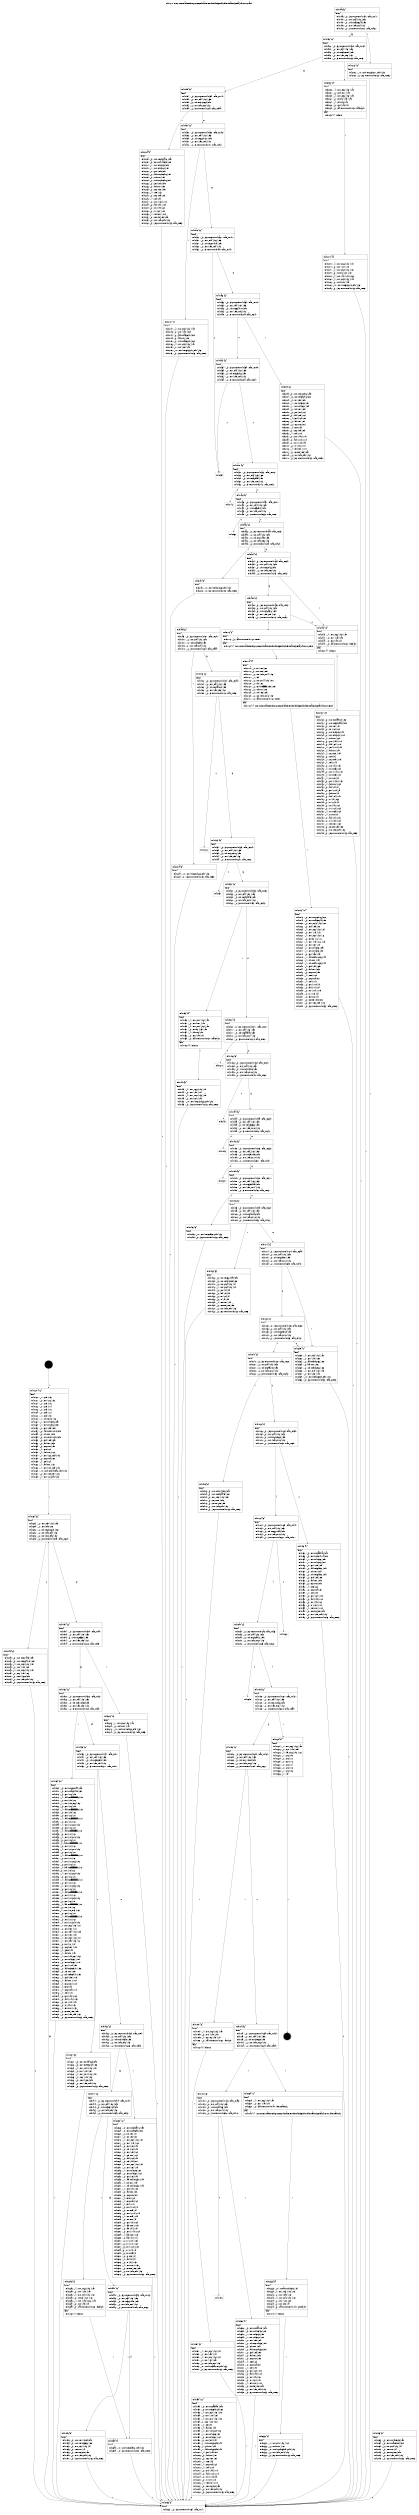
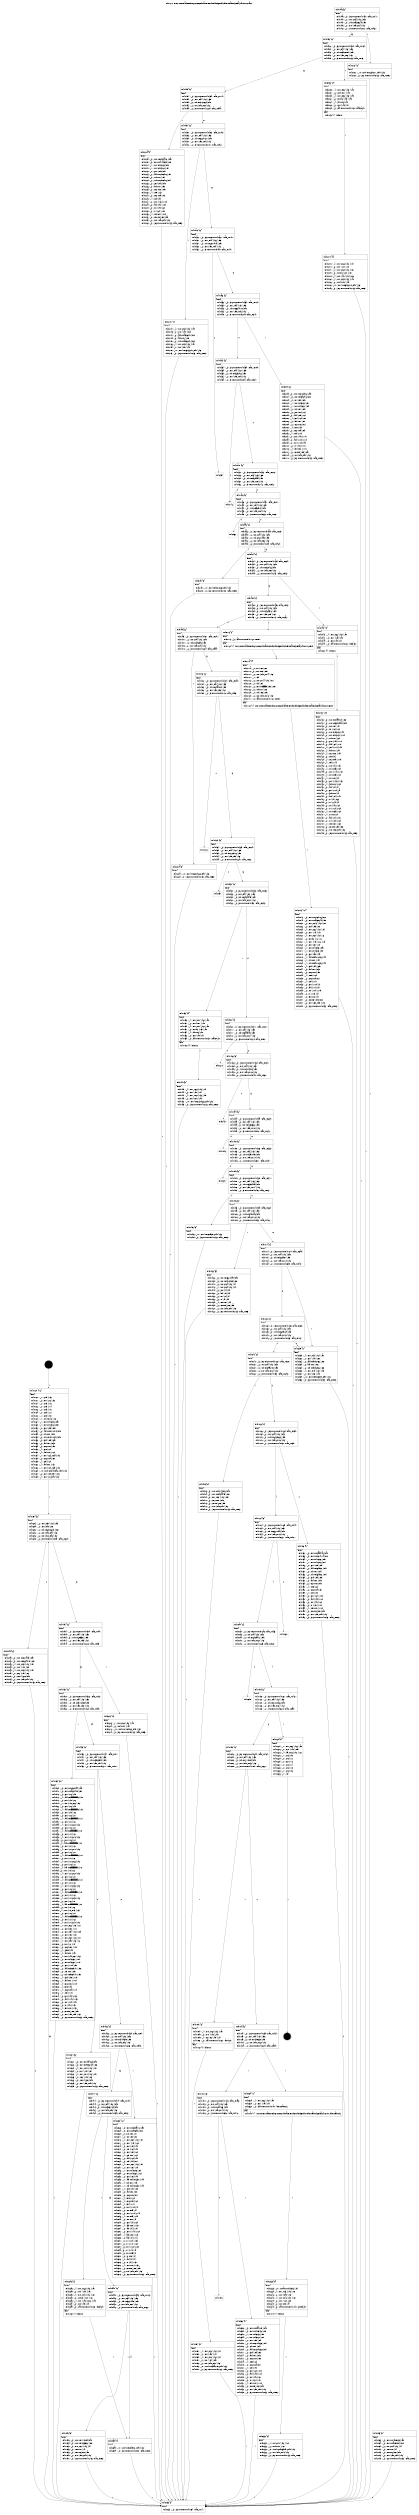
(218, 427) -> (231, 442)
(303, 620) -> (232, 621)
(214, 2446) -> none
